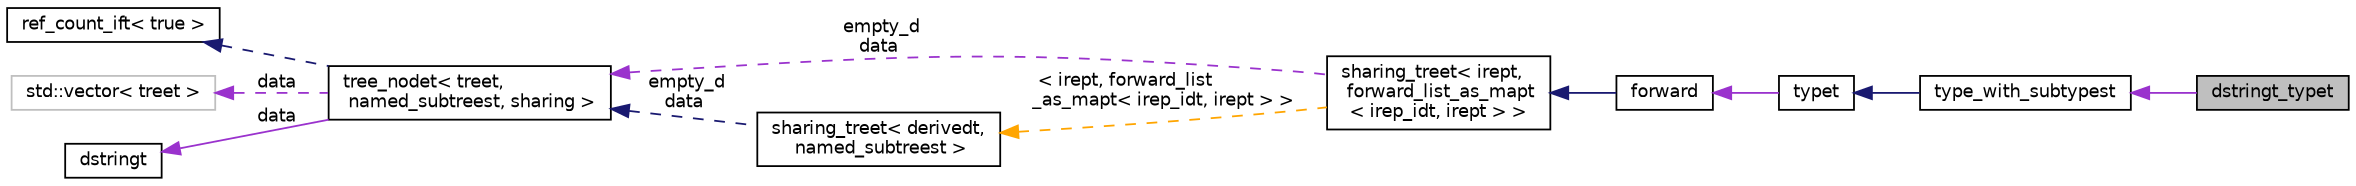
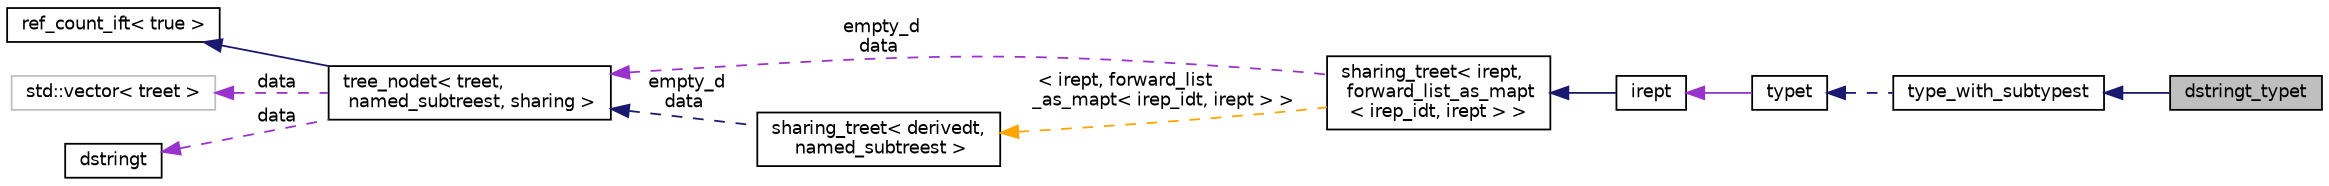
(275, 56) -> (275, 56)
(1665, 93) -> (1651, 93)
(1896, 93) -> (1869, 93)
(2173, 93) -> (2146, 93)
(254, 134) -> (254, 134)
